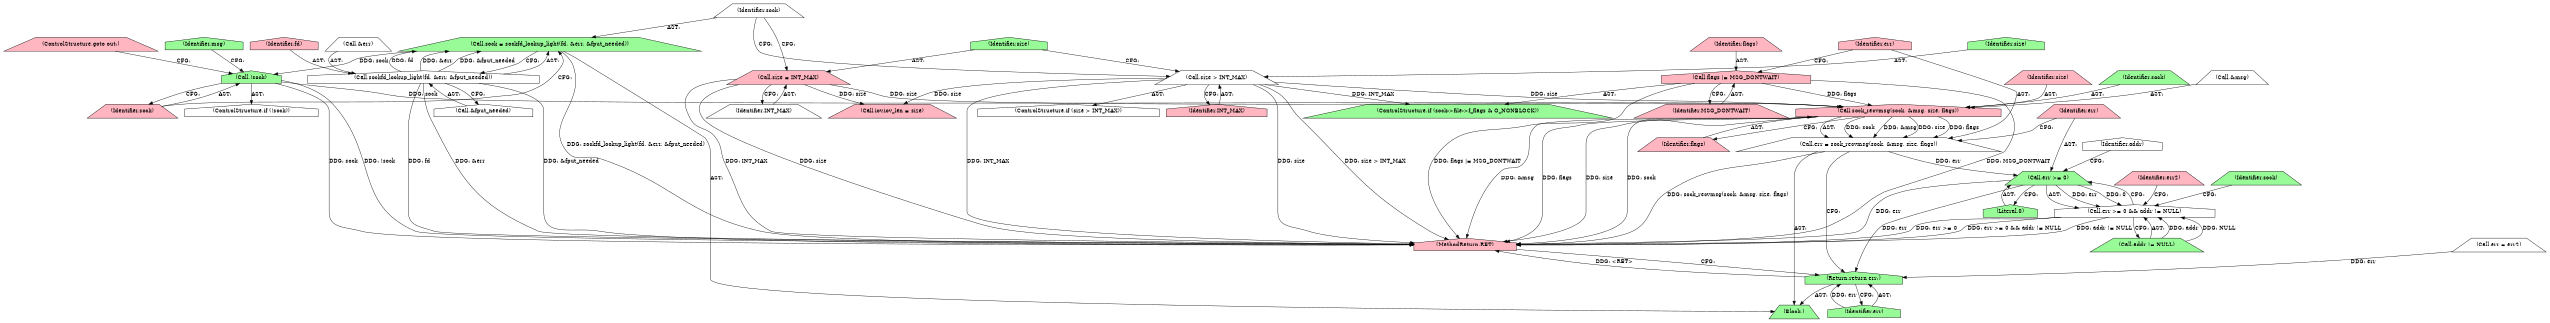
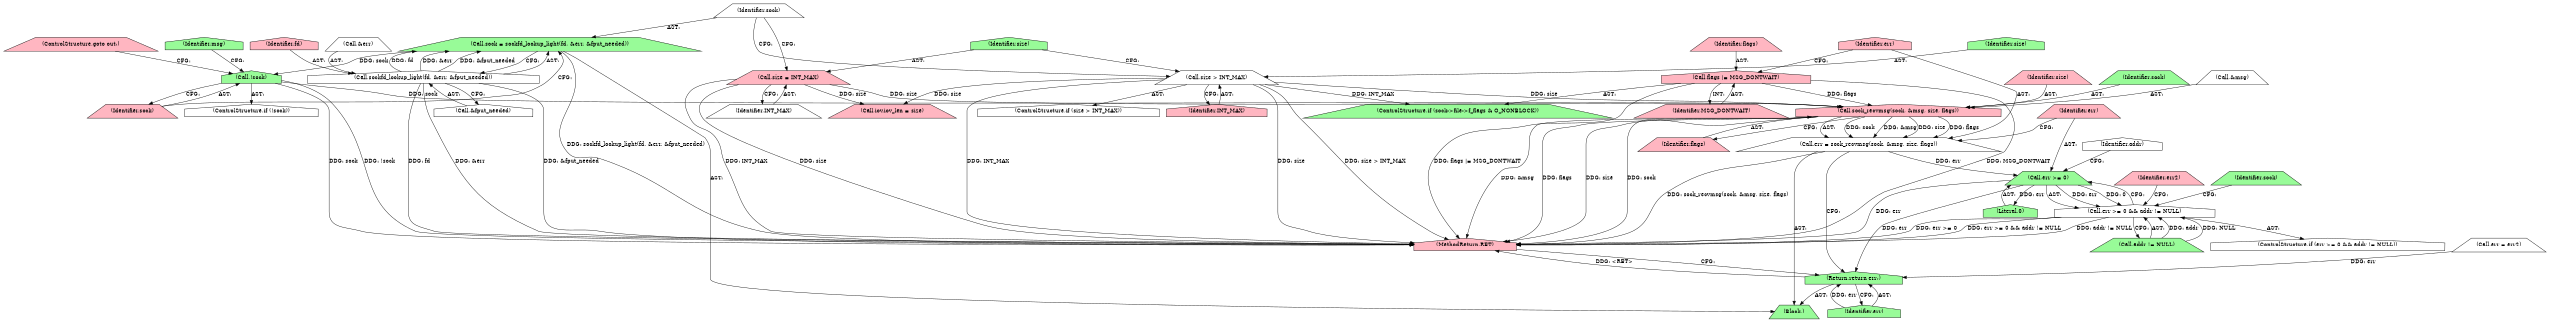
(1720, 94) -> (1720, 94)
(2032, 195) -> (2032, 195)
none -> (2328, 245)
